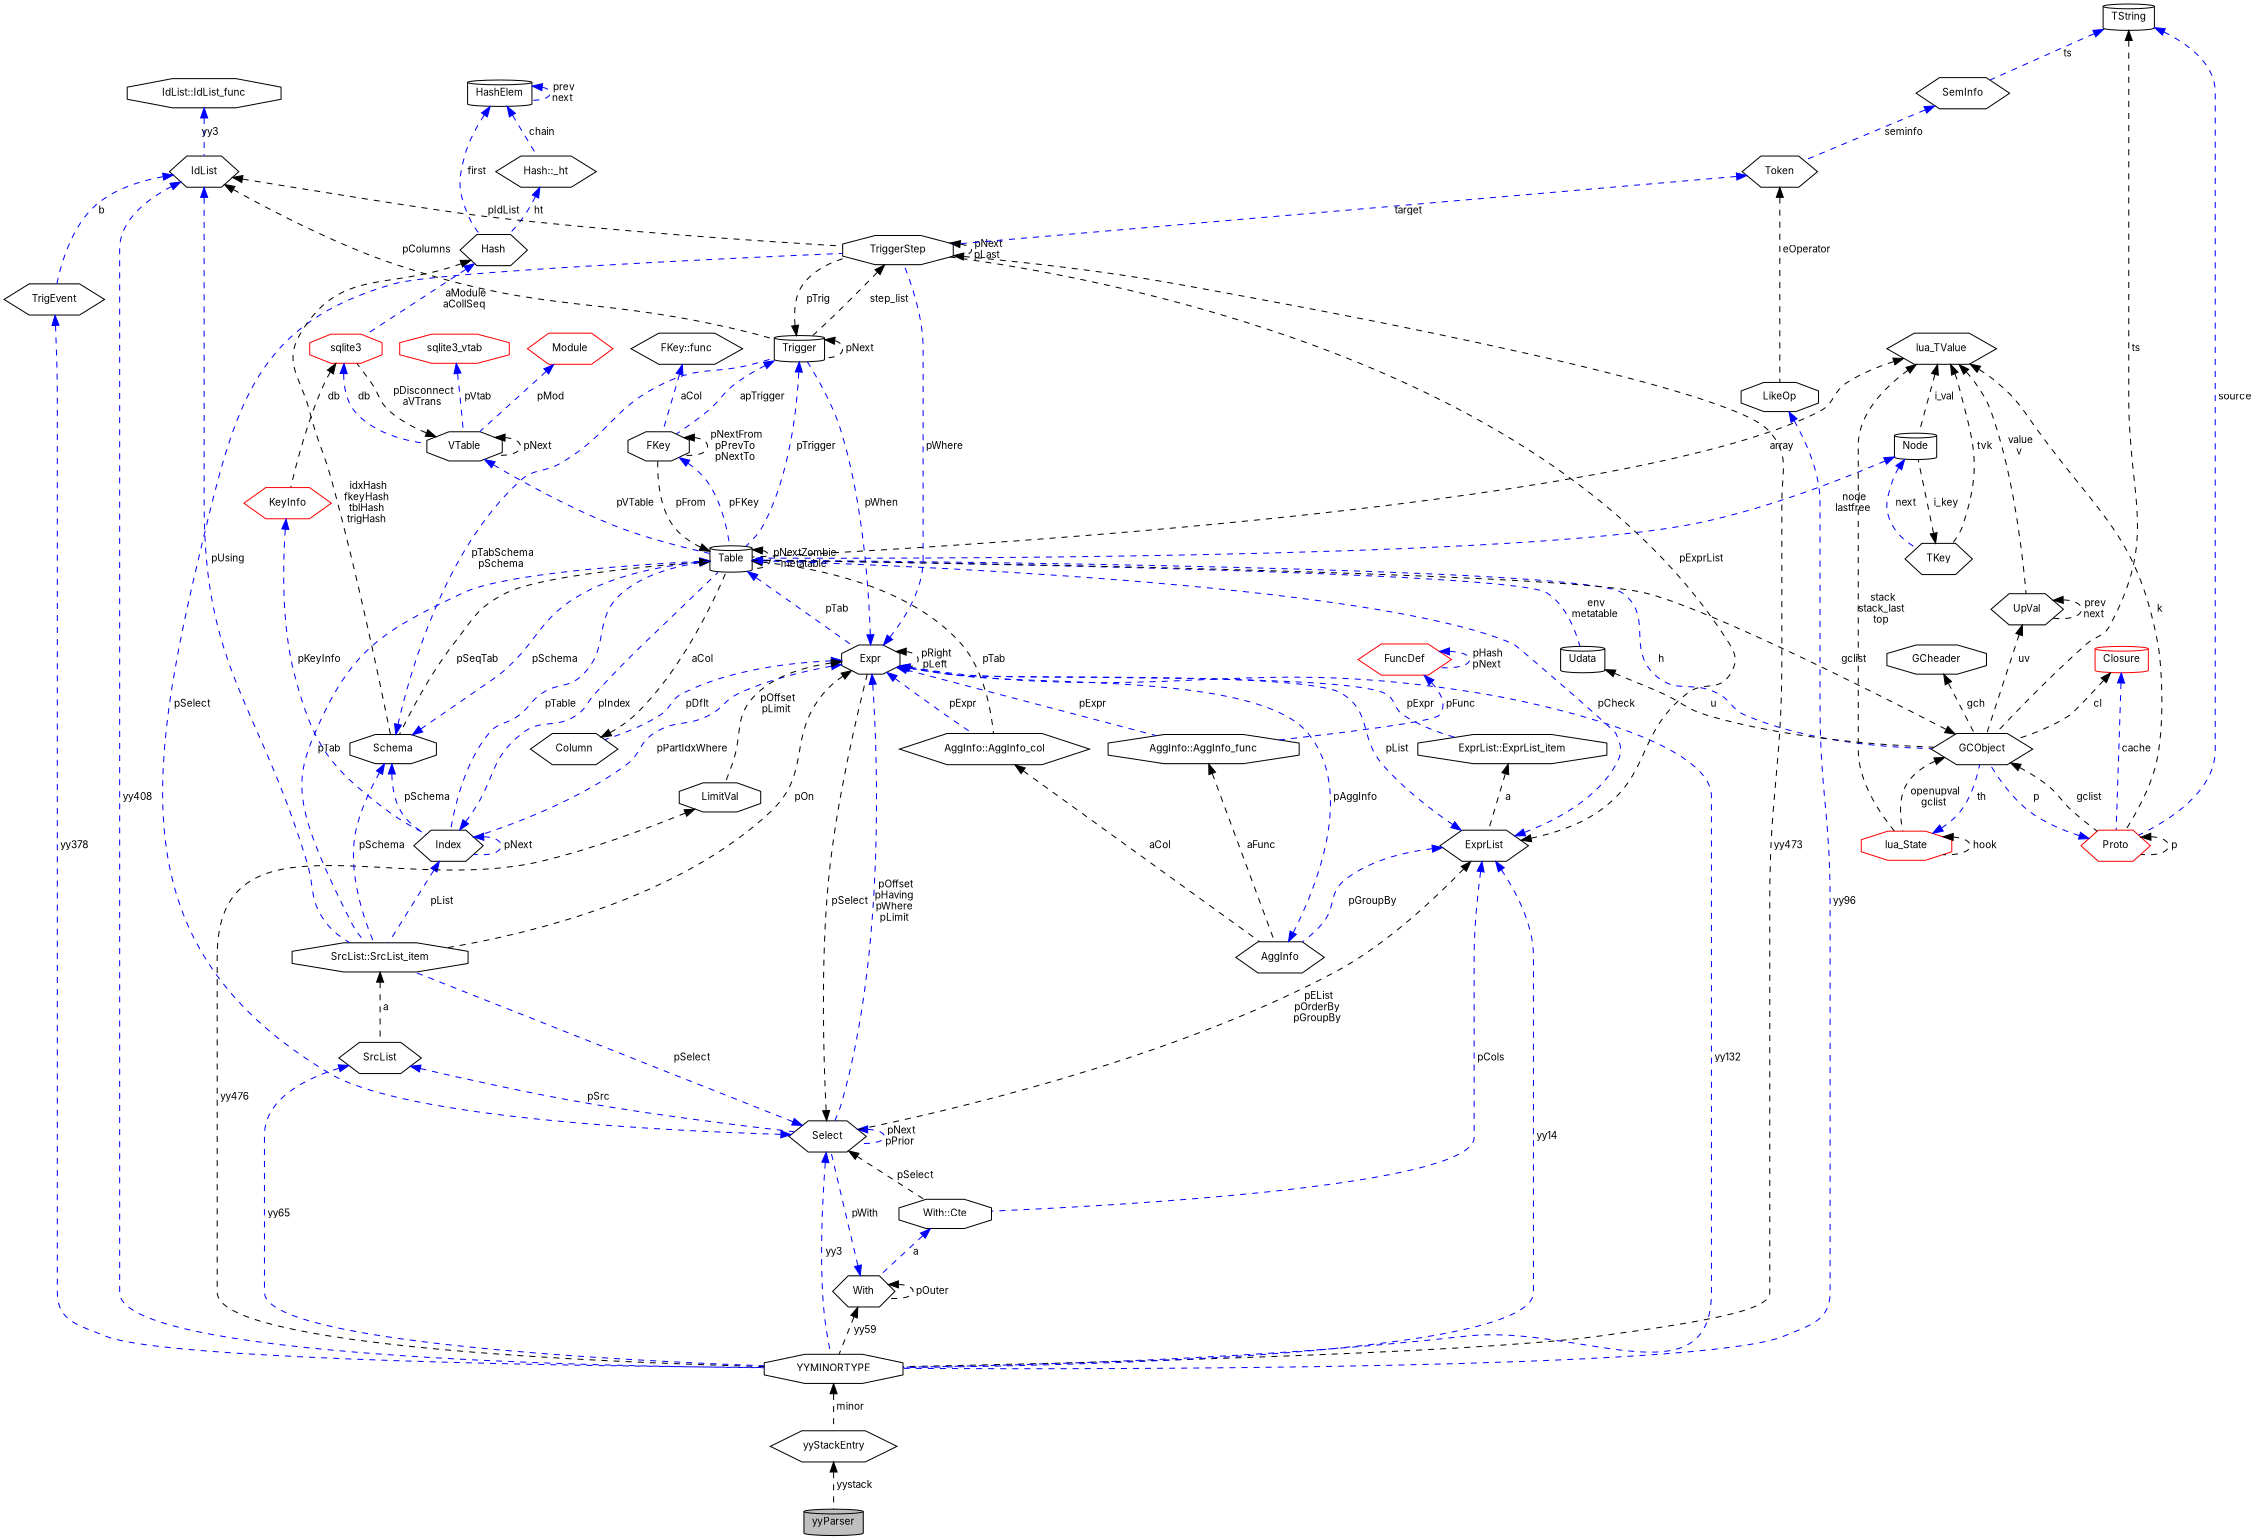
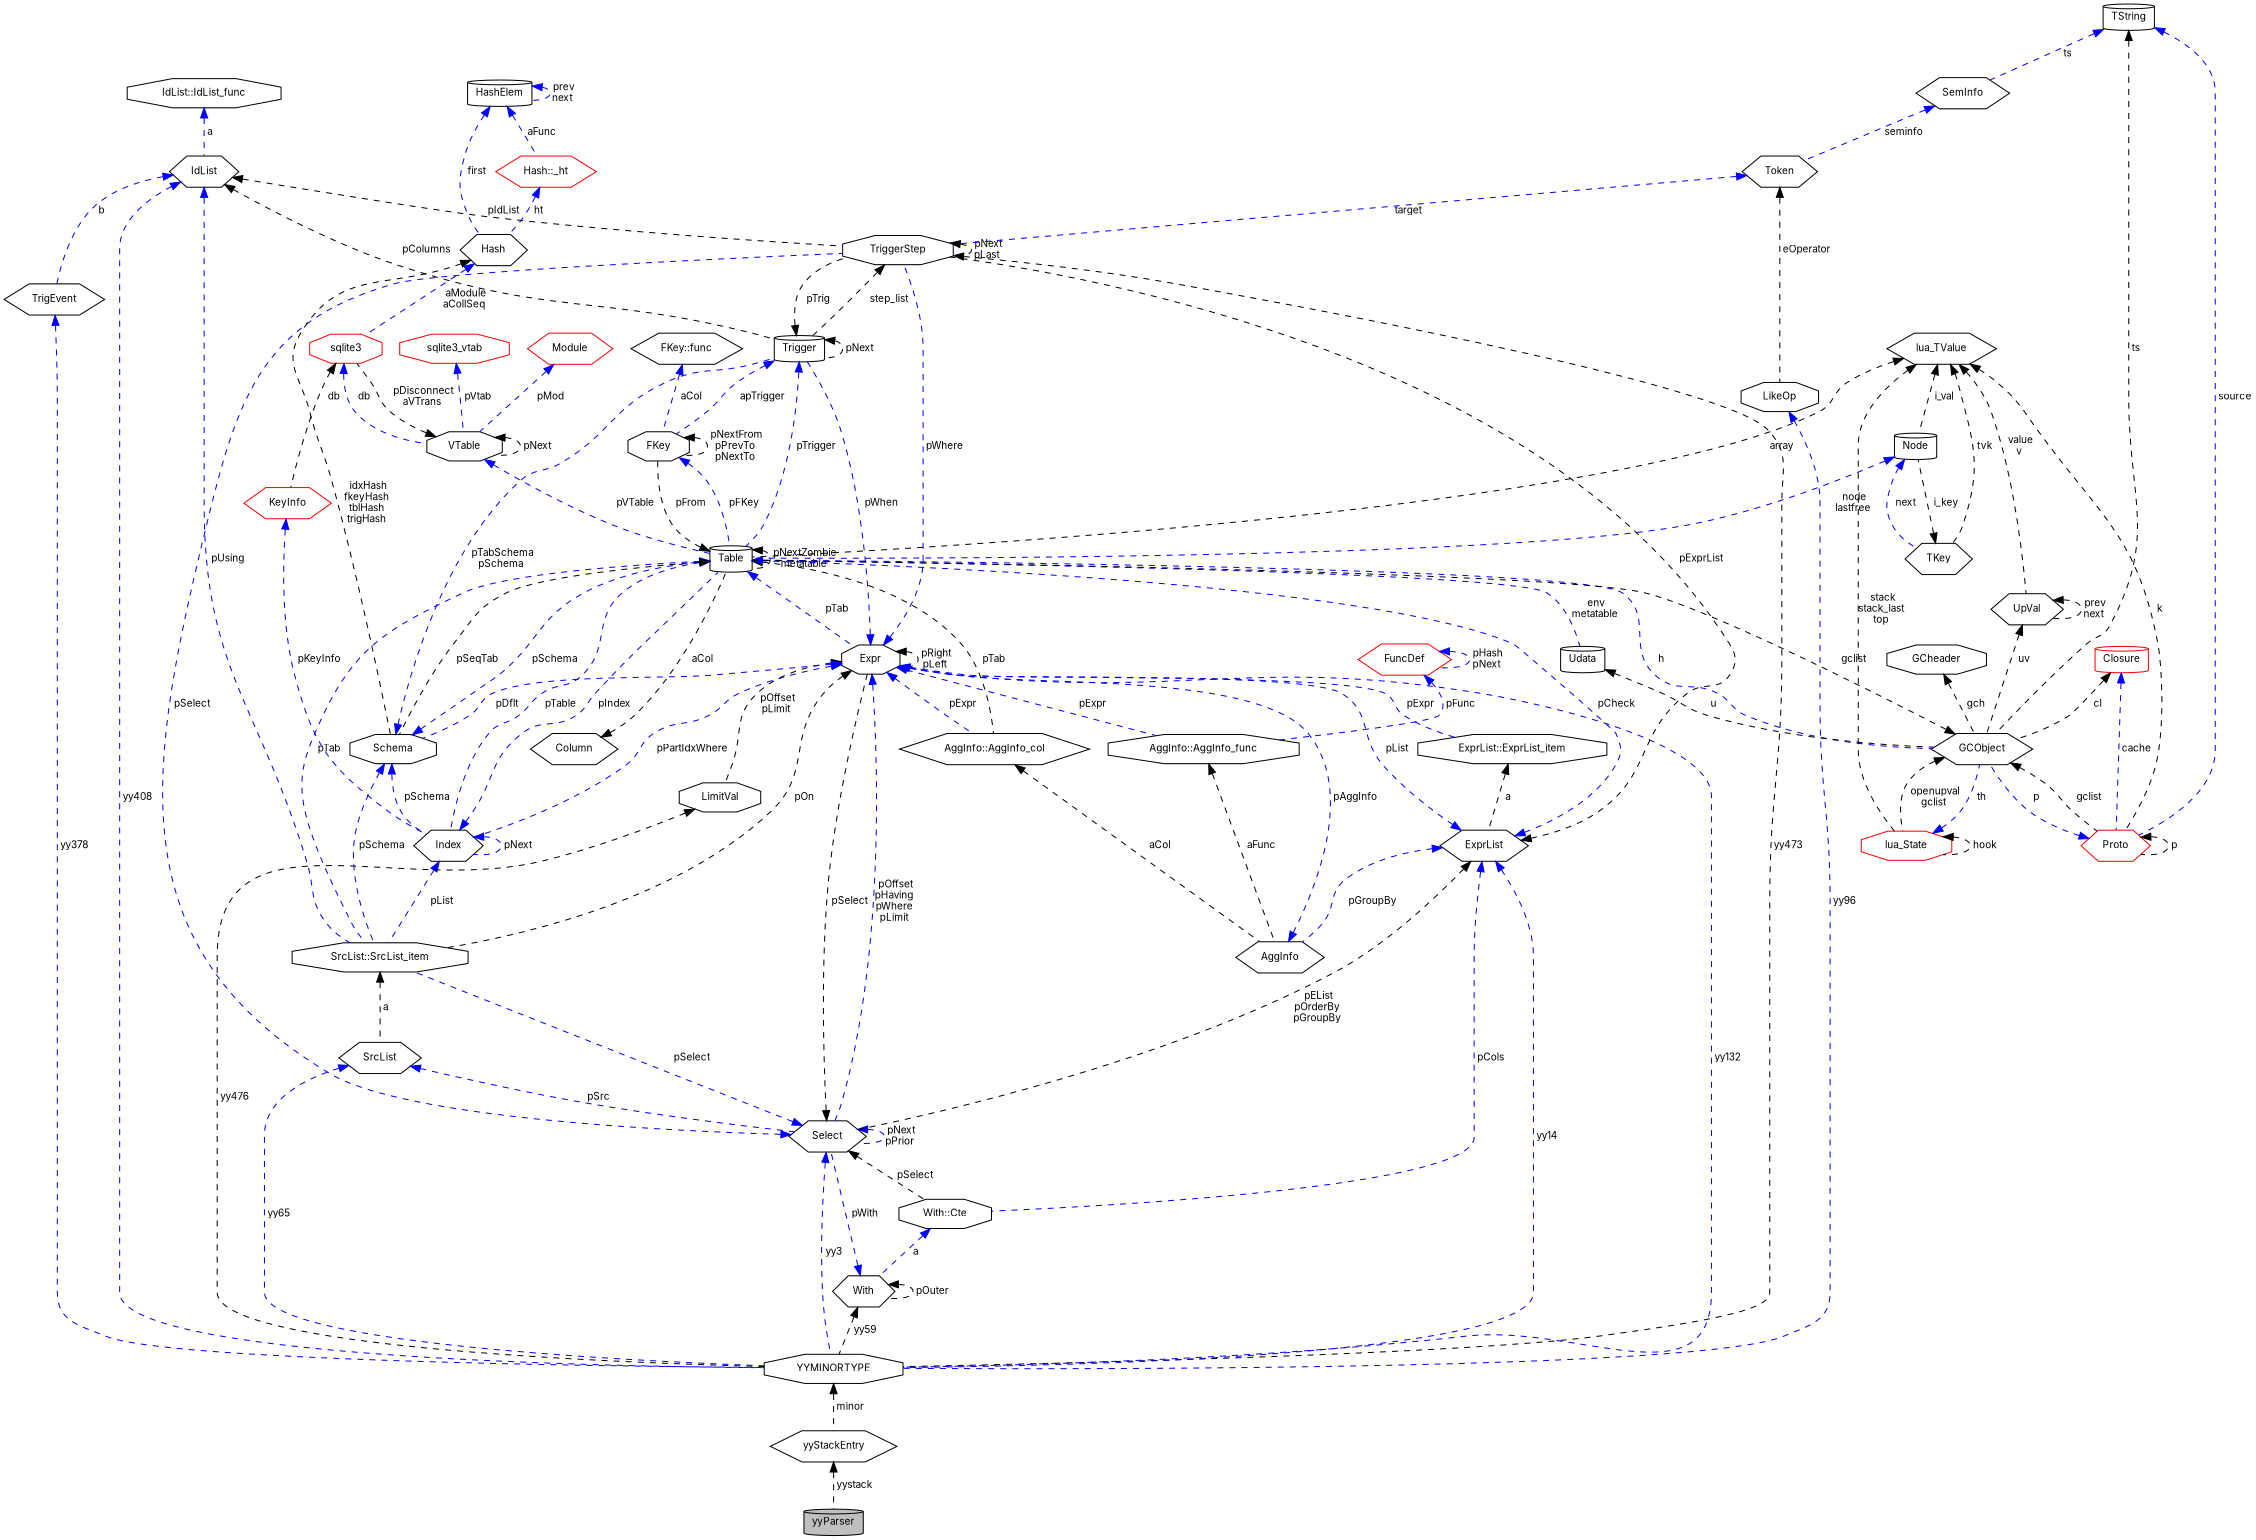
(209, 132) -> (209, 132)
(540, 132) -> (540, 132)
(546, 172) -> (546, 172)
(711, 682) -> (619, 678)
